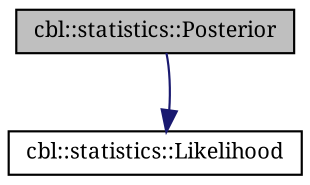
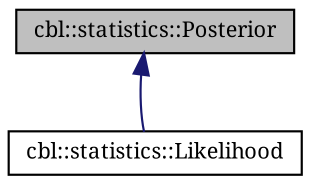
(170, 82) -> (141, 103)
